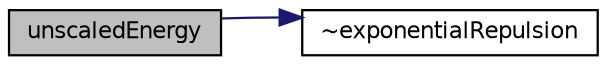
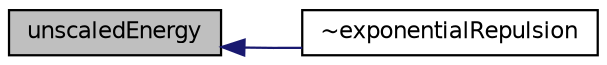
(251, 18) -> (273, 48)
